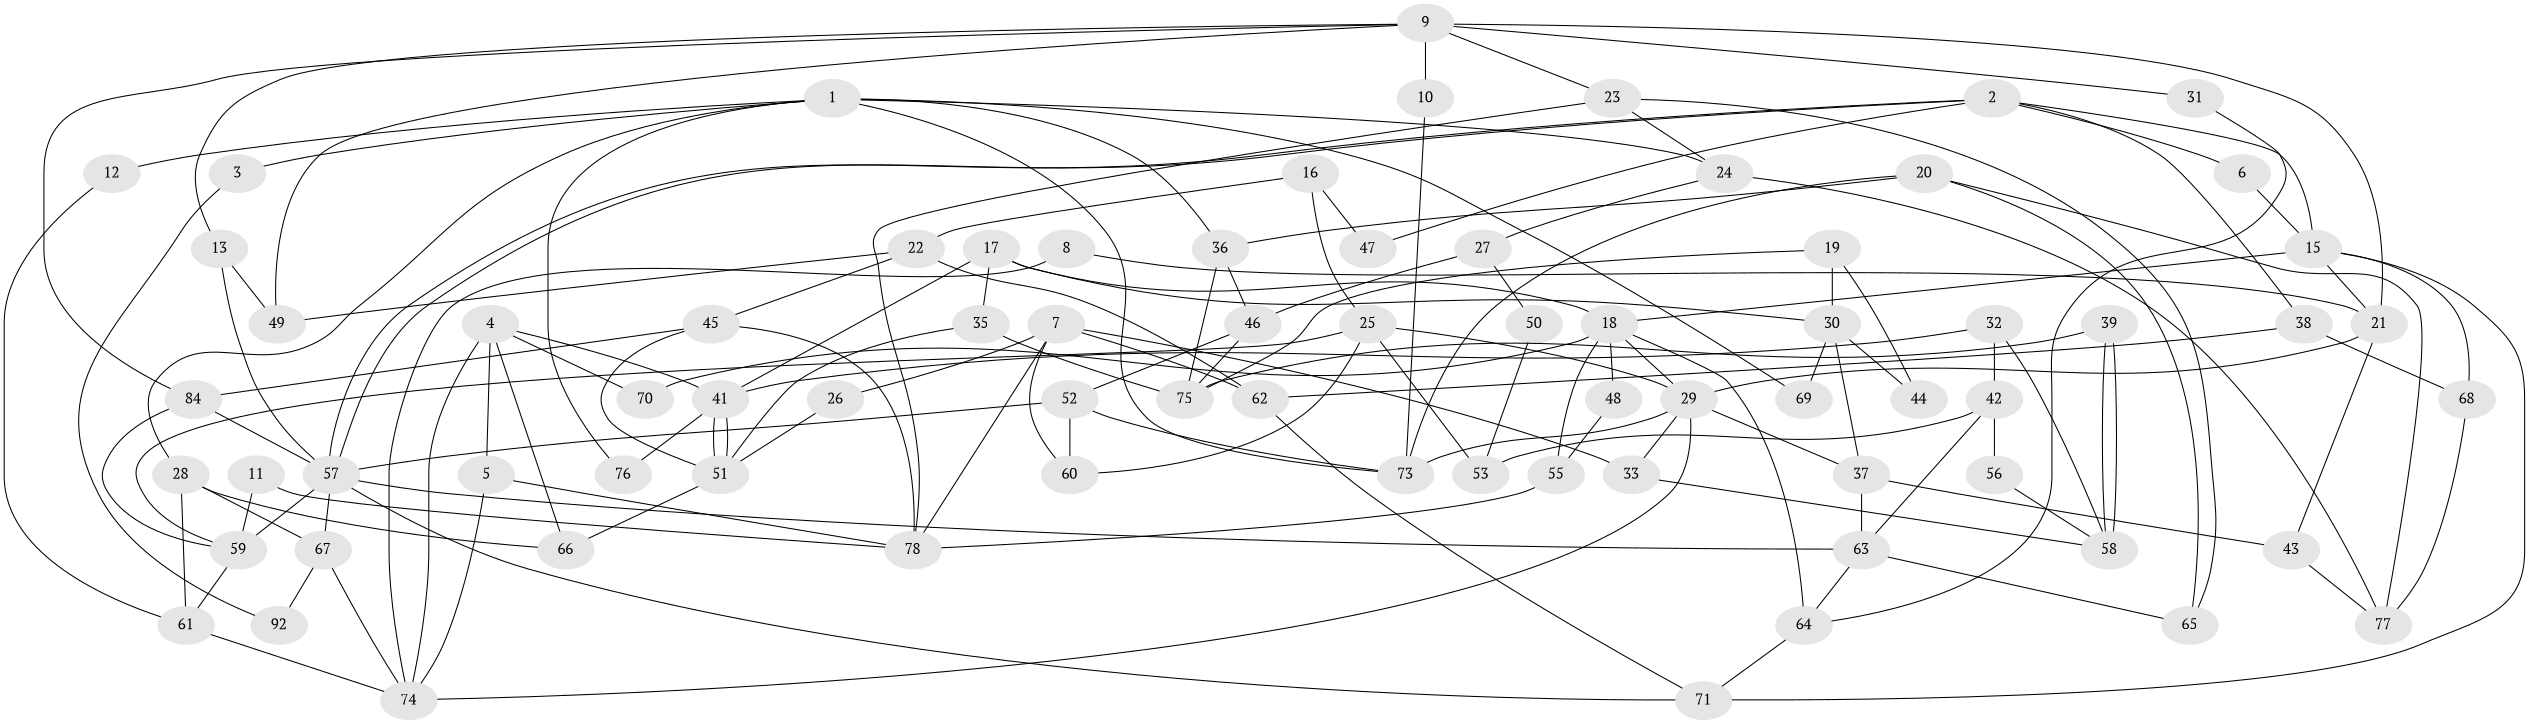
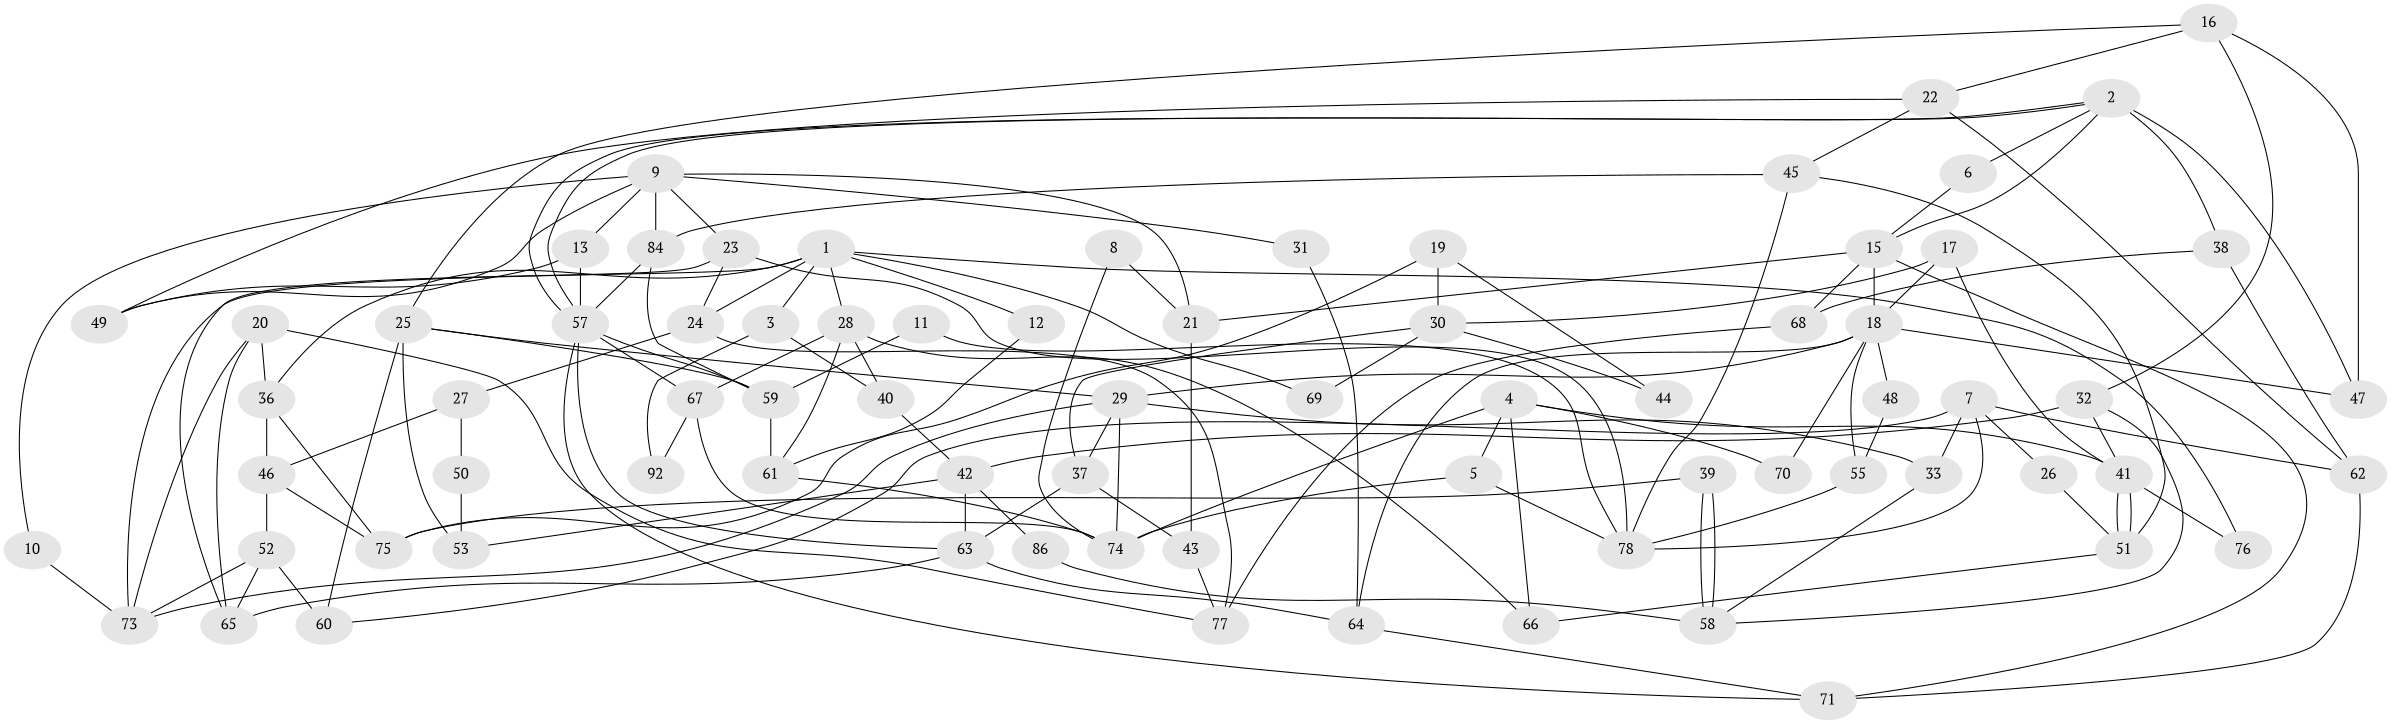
none -> (2266, 248)
(981, 324) -> none
none -> (2116, 362)
(2037, 371) -> none
none -> (886, 400)
(700, 432) -> (248, 588)
(1994, 475) -> (1041, 550)
